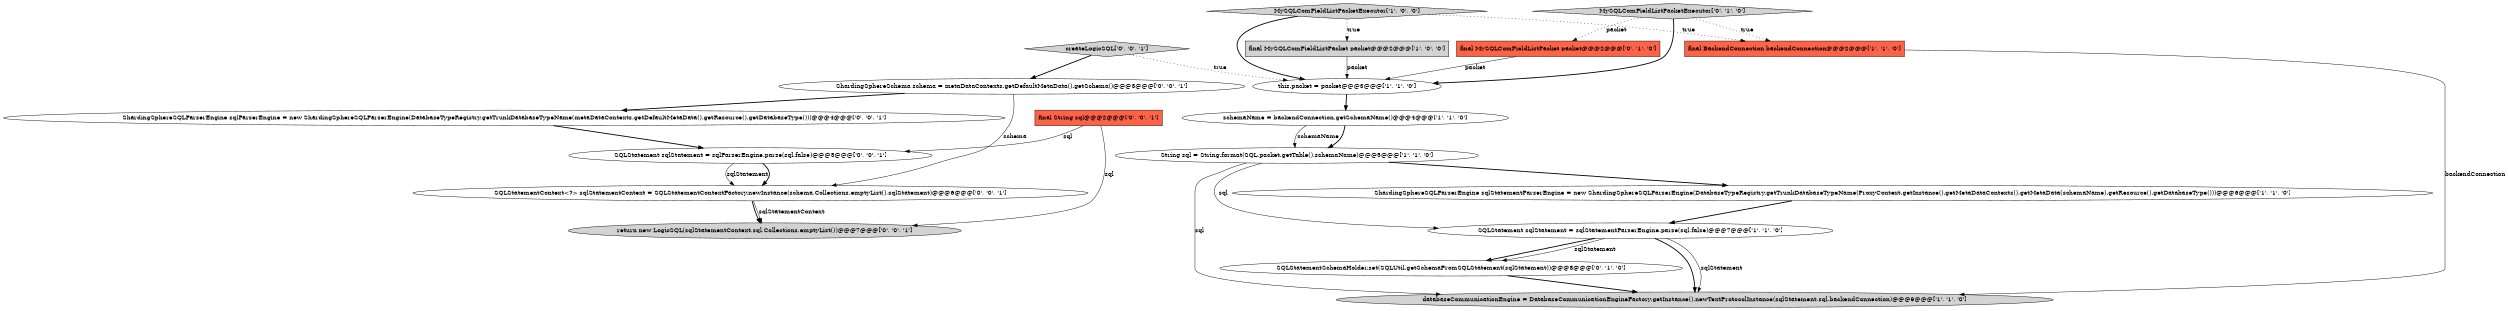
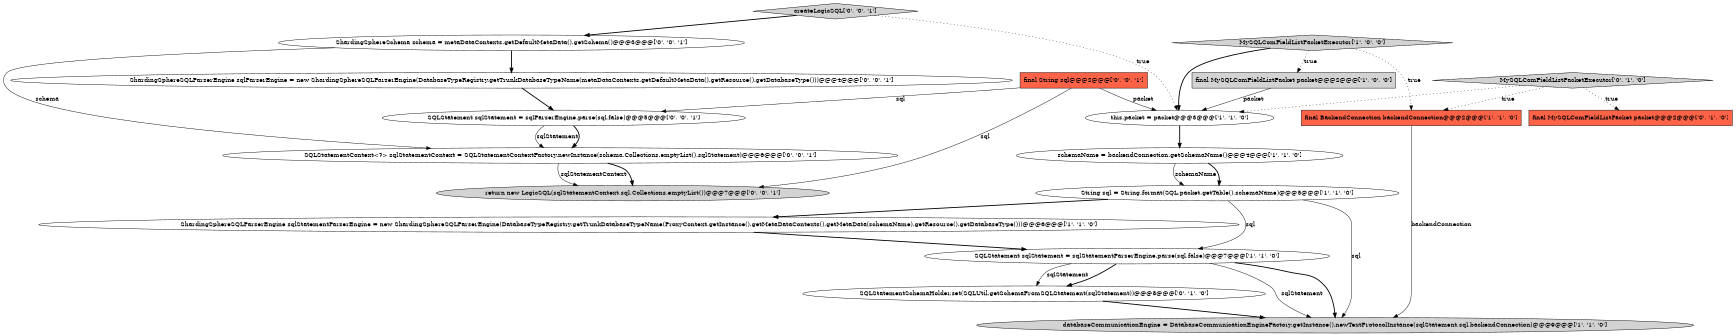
(1617, 30) -> (1612, 99)
(1453, 68) -> (1125, 99)
(1572, 75) -> (1384, 98)
